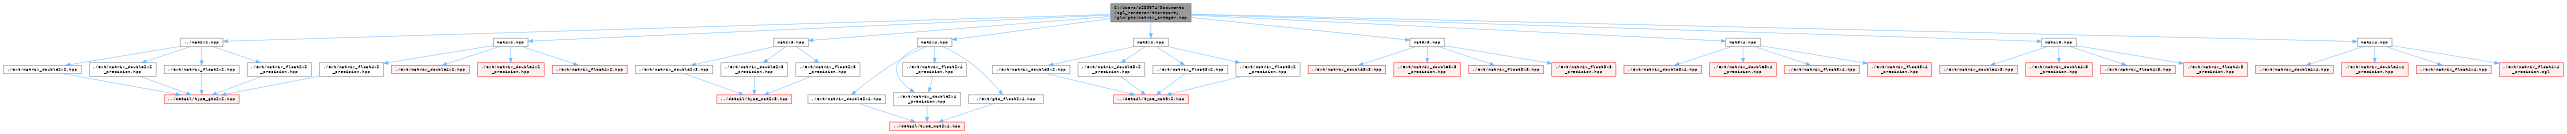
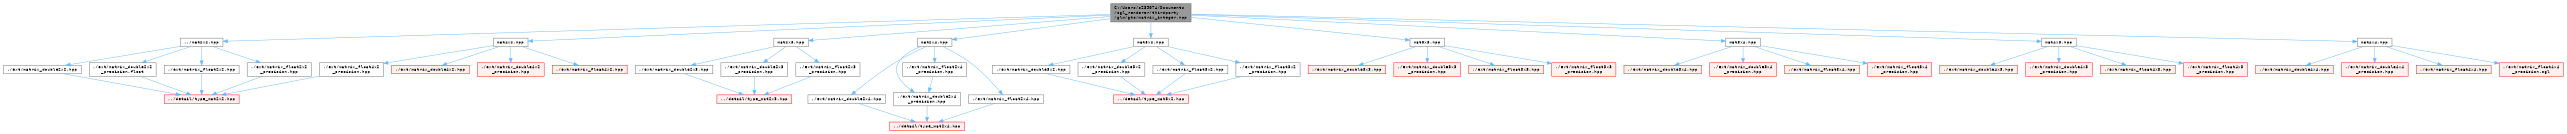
(123, 70) -> (123, 70)
(202, 99) -> (202, 99)
(1006, 99) -> (1006, 99)
